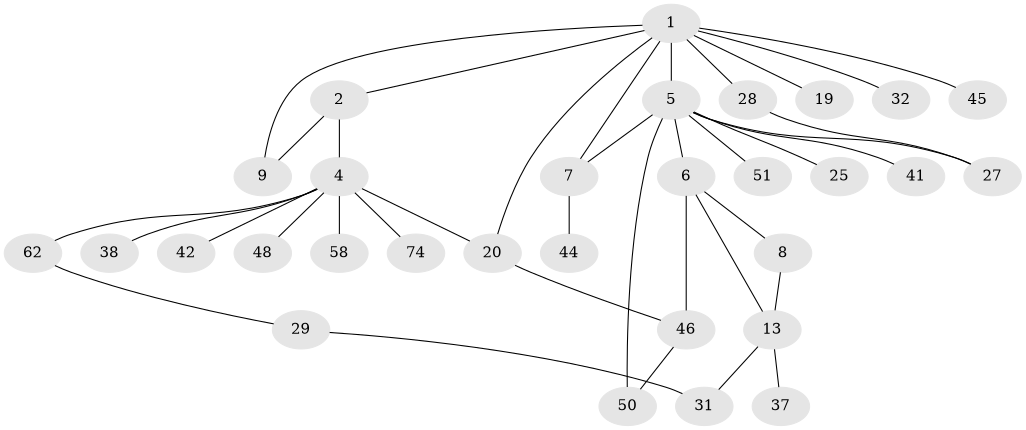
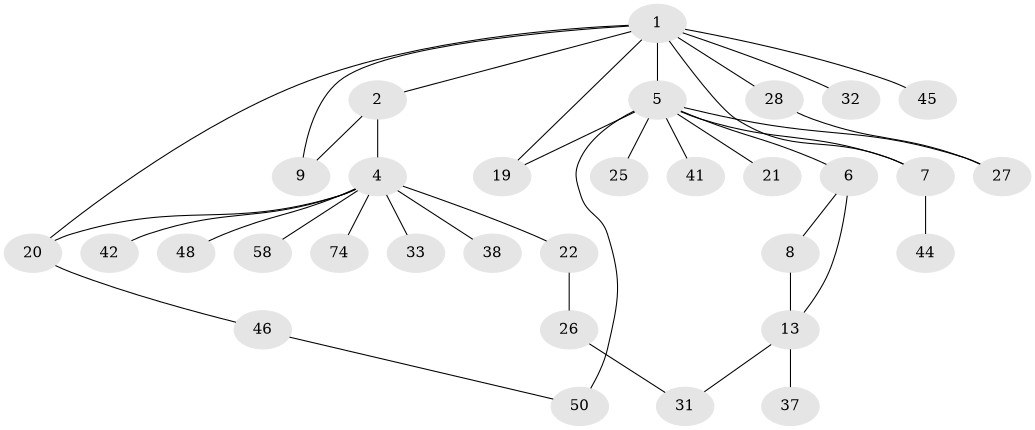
none -> (580, 138)
(763, 177) -> (772, 177)
(33, 253) -> (569, 253)
none -> (416, 253)
(686, 253) -> none
(301, 330) -> (569, 330)
